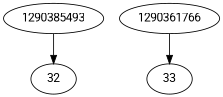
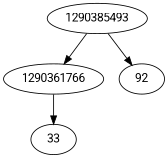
none -> (78, 45)
(54, 79) -> (142, 79)
